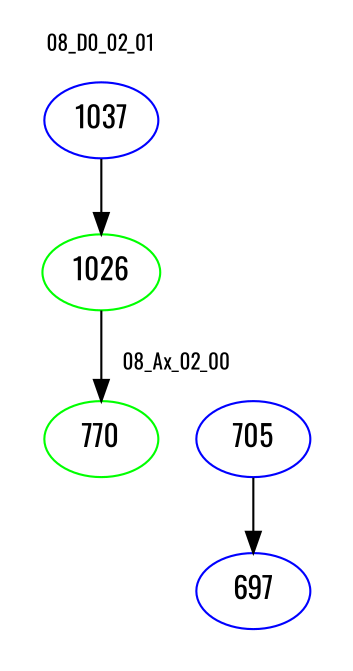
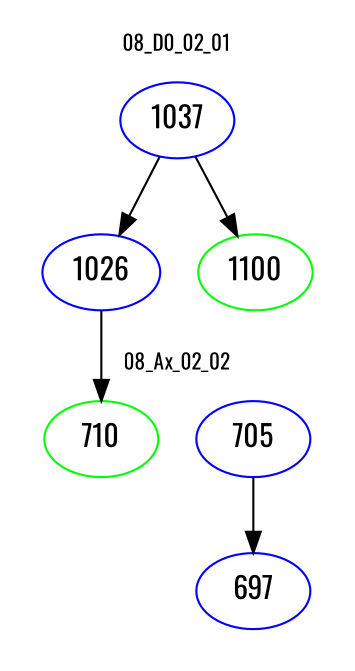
(101, 272) -> (101, 272)
none -> (255, 272)
(177, 364) -> (177, 364)
(101, 439) -> (101, 439)
